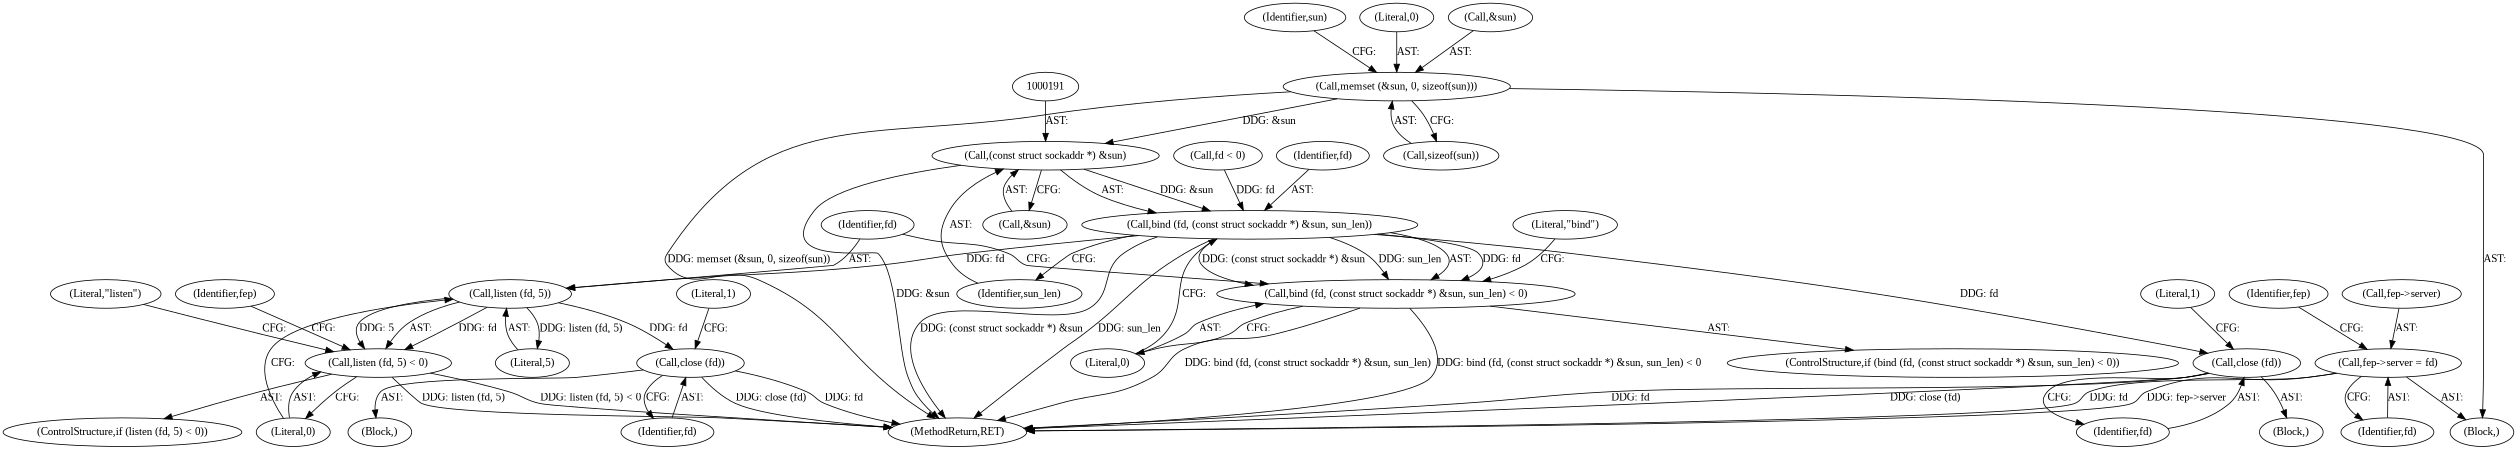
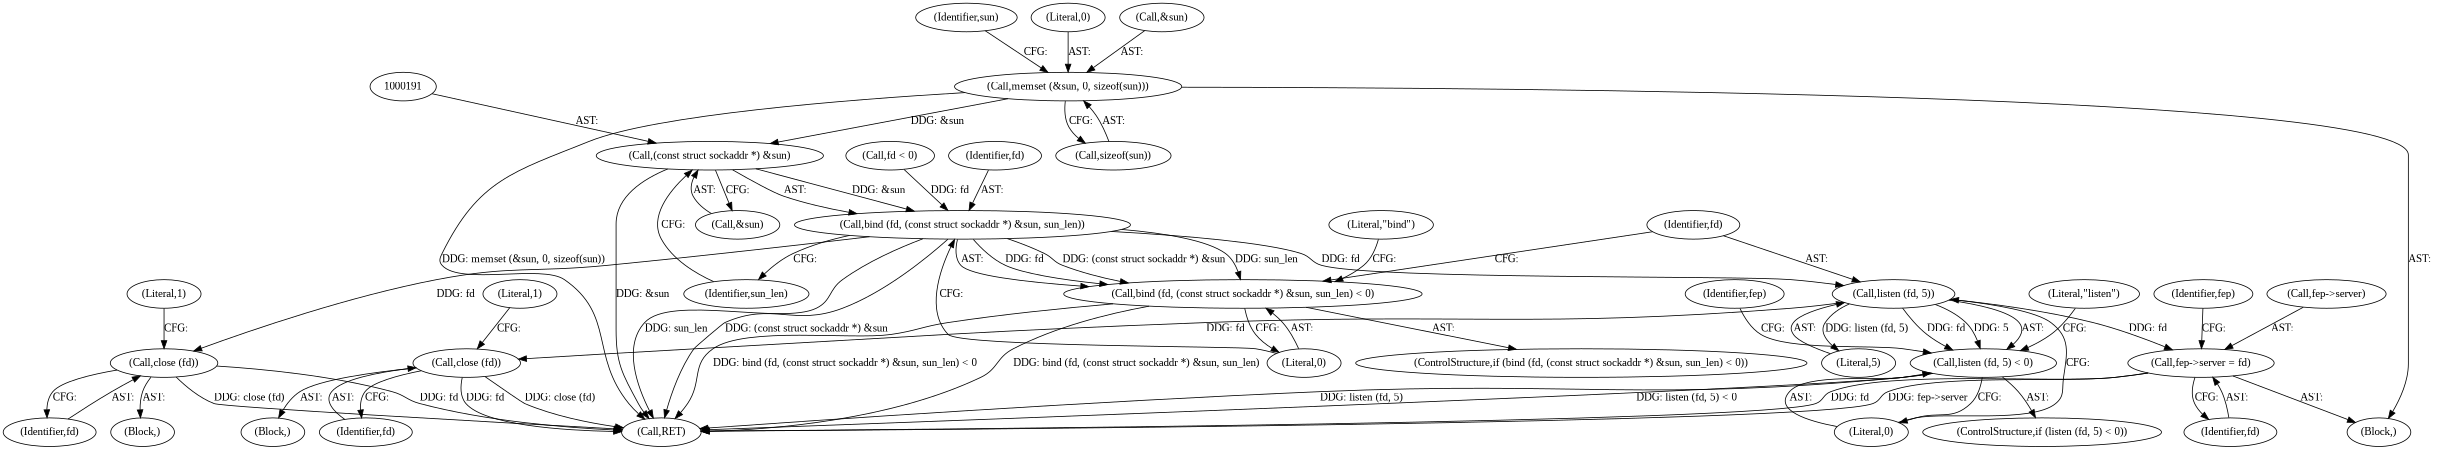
(963, 225) -> (675, 225)
none -> (2059, 315)
(957, 432) -> (661, 432)
